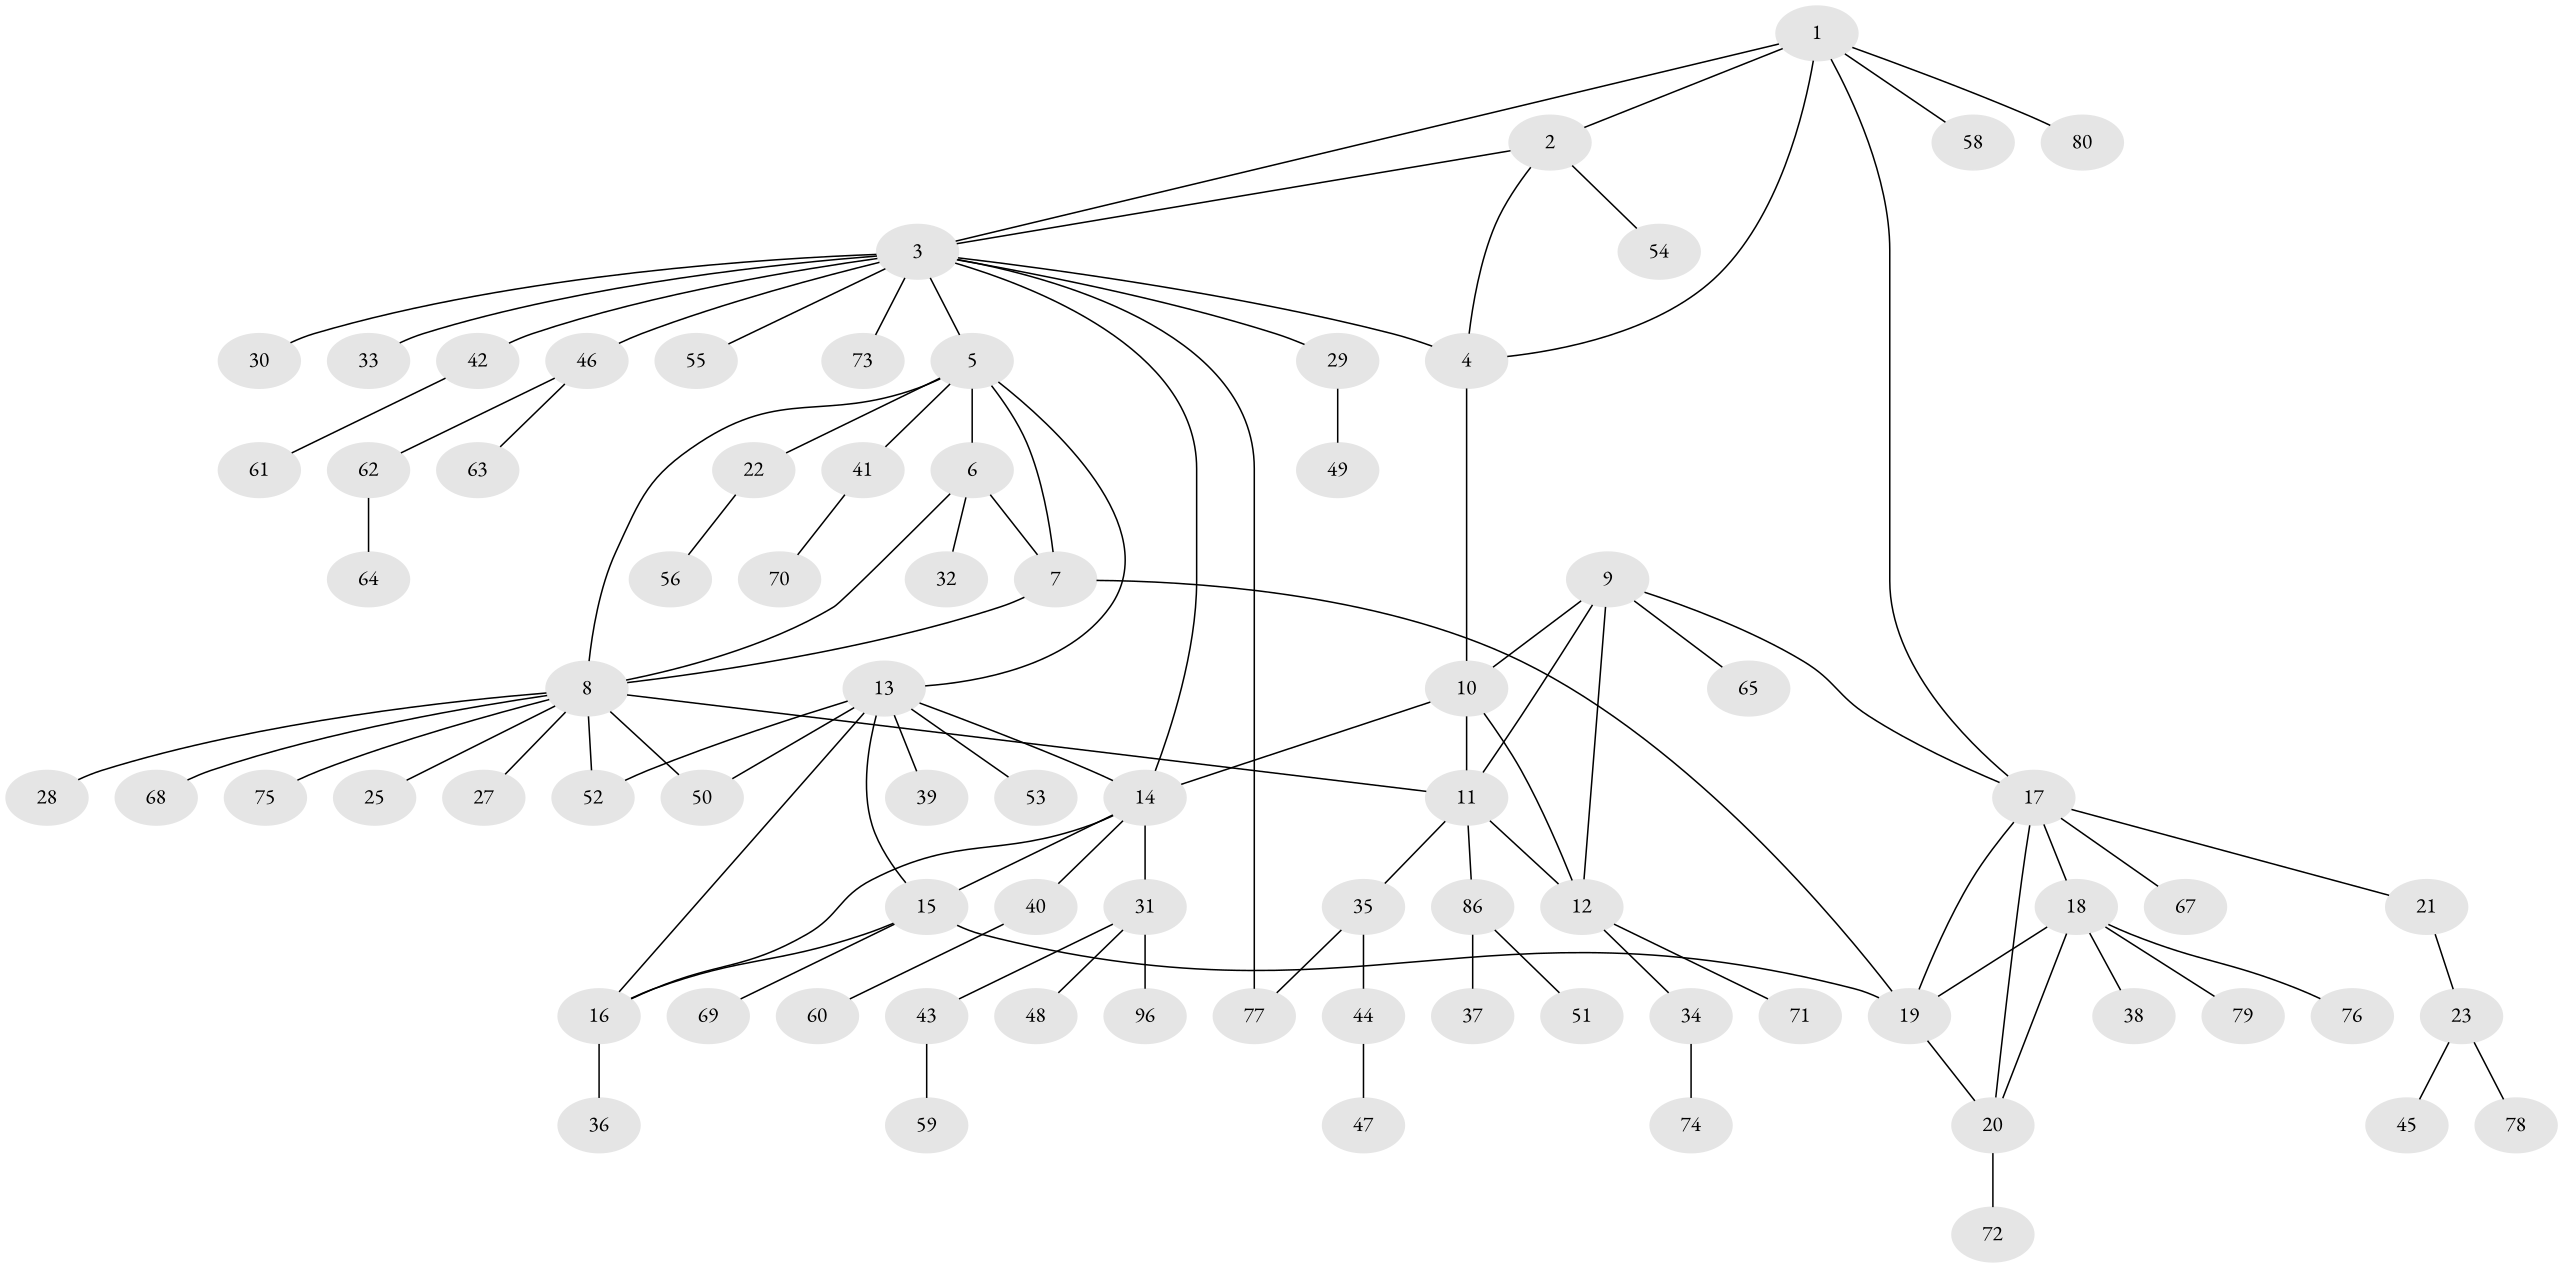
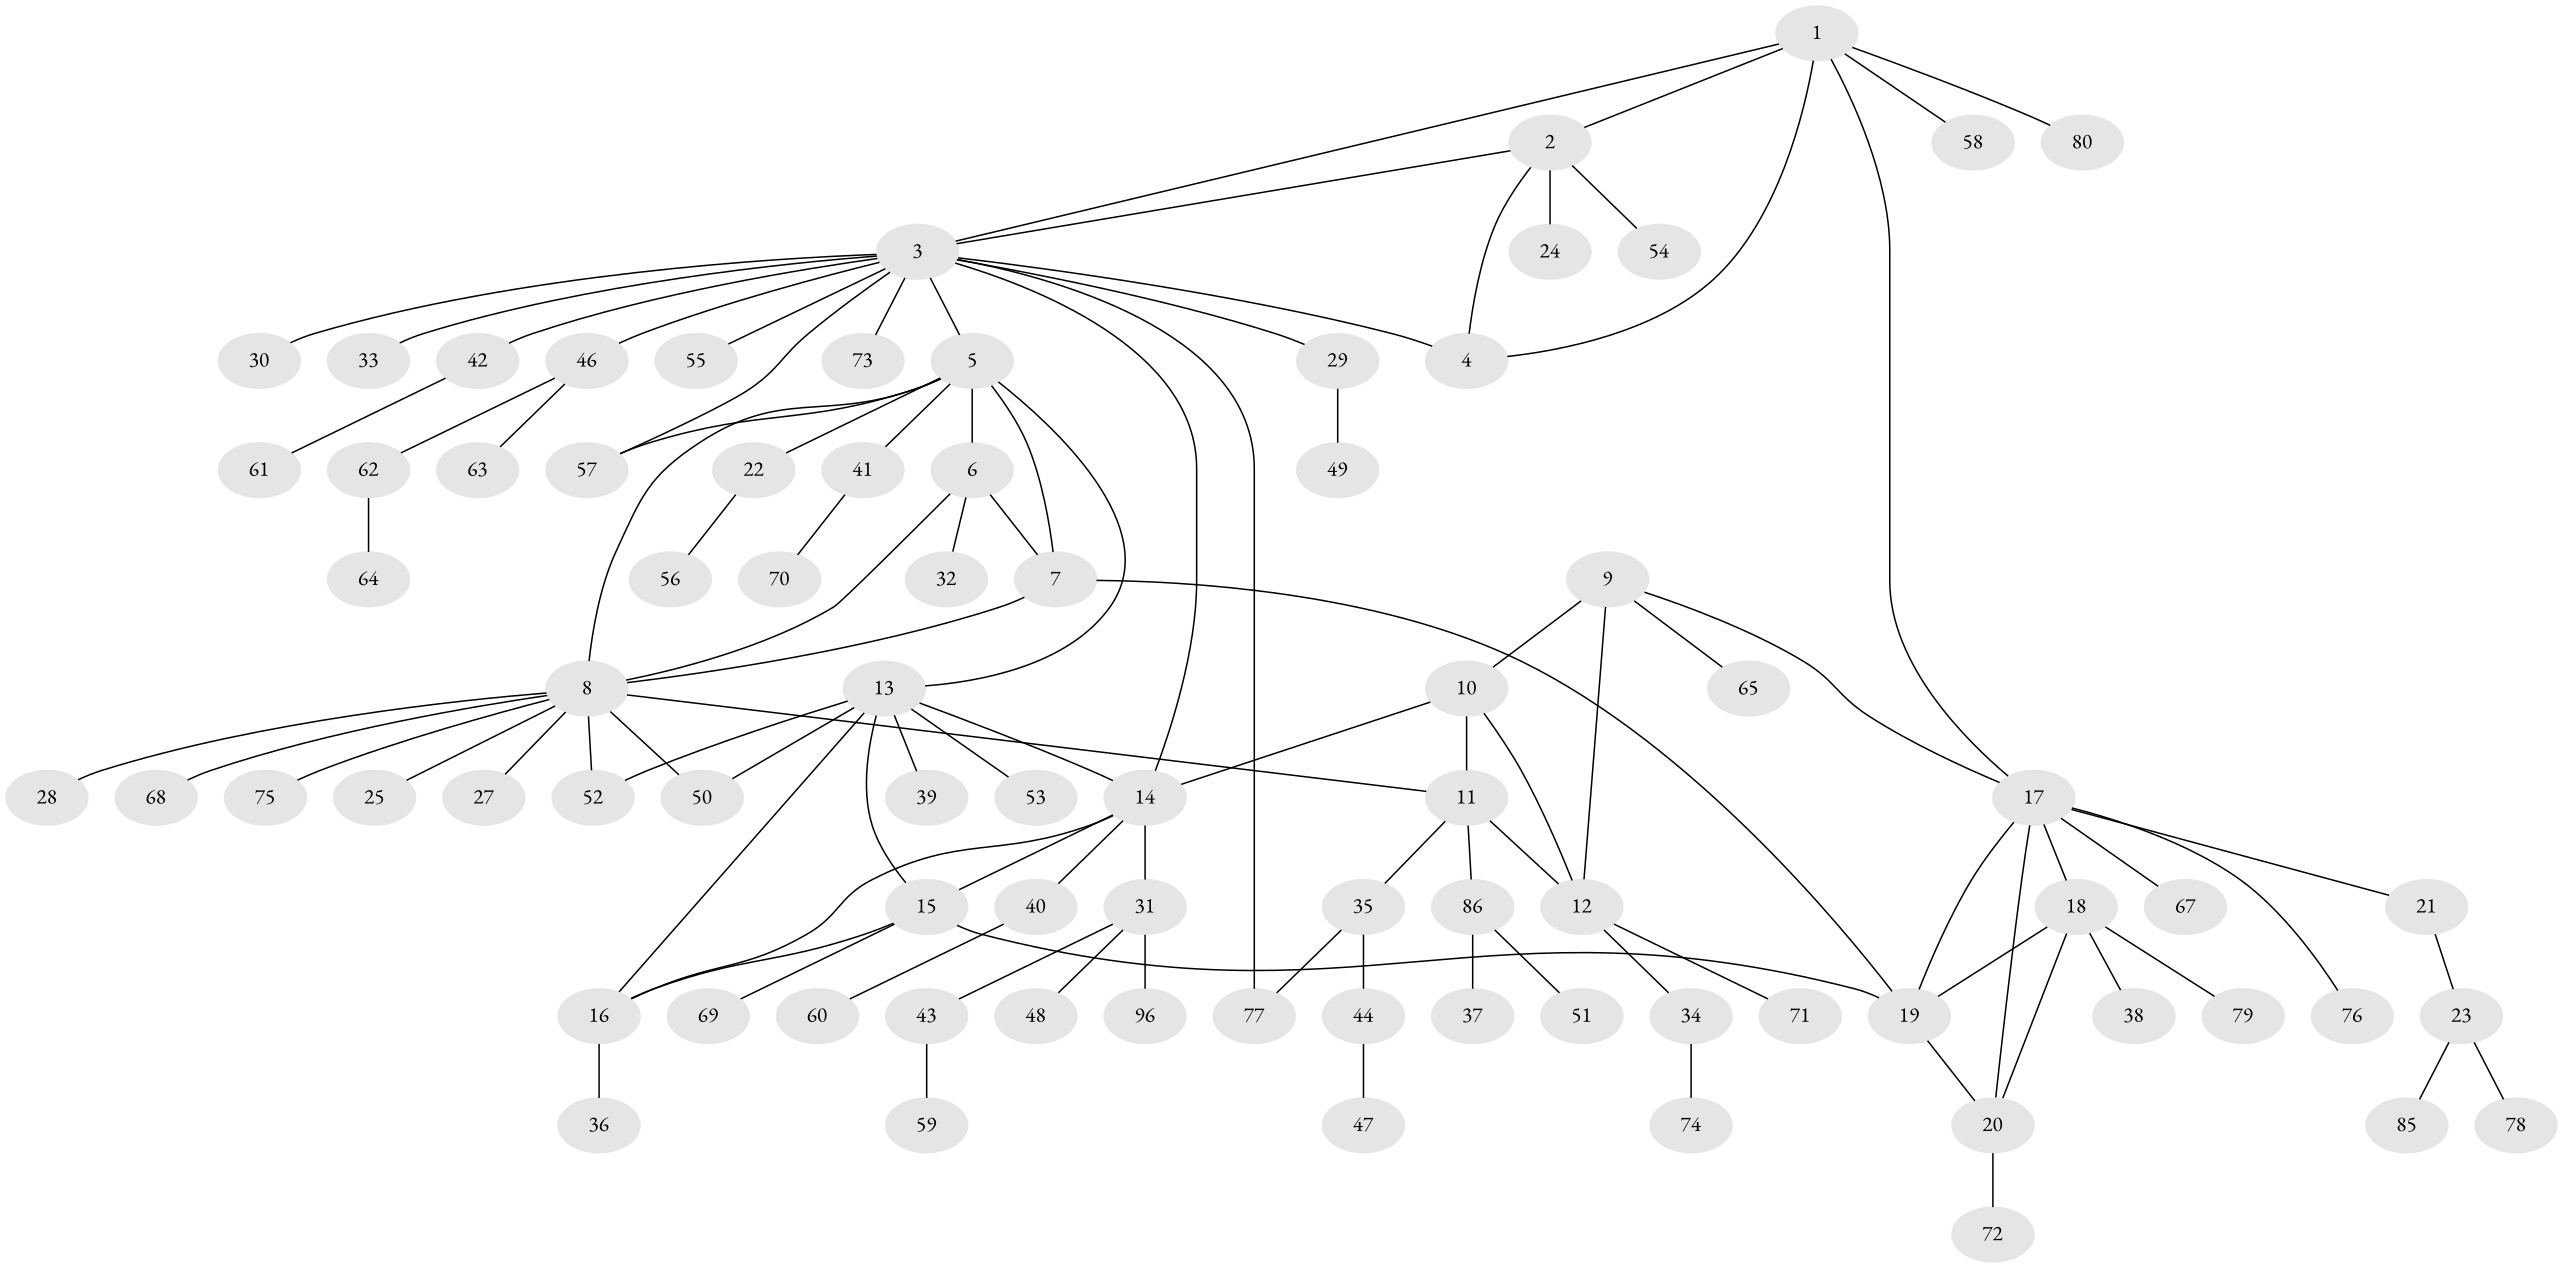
none -> (1550, 252)
none -> (587, 470)
(1467, 525) -> none
(1539, 689) -> none
(2214, 962) -> (2225, 870)
(2407, 1125) -> (2407, 1125)
